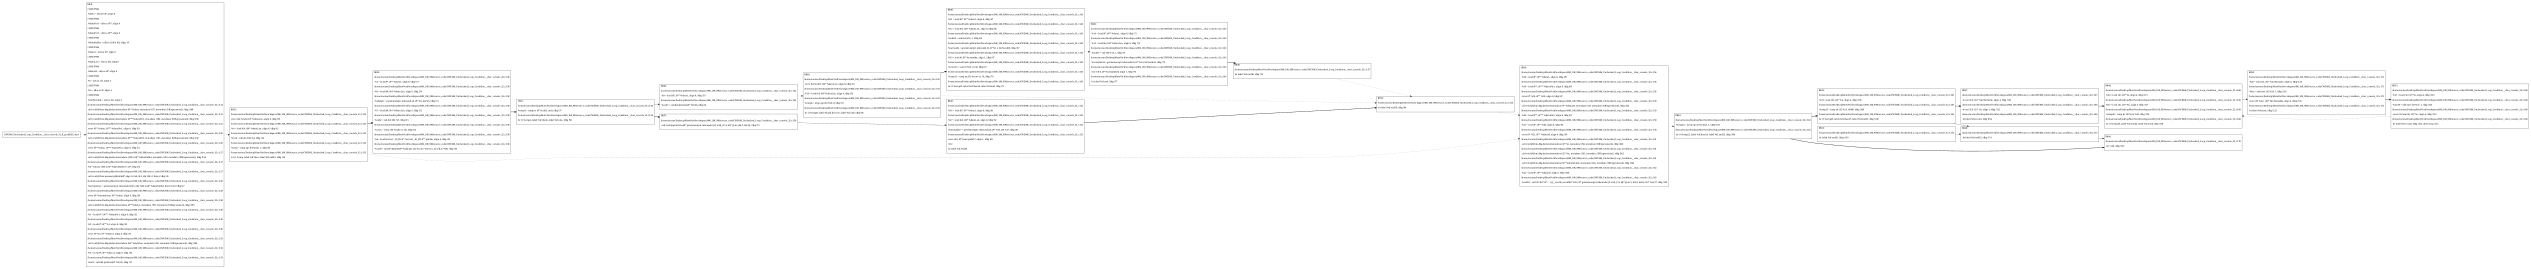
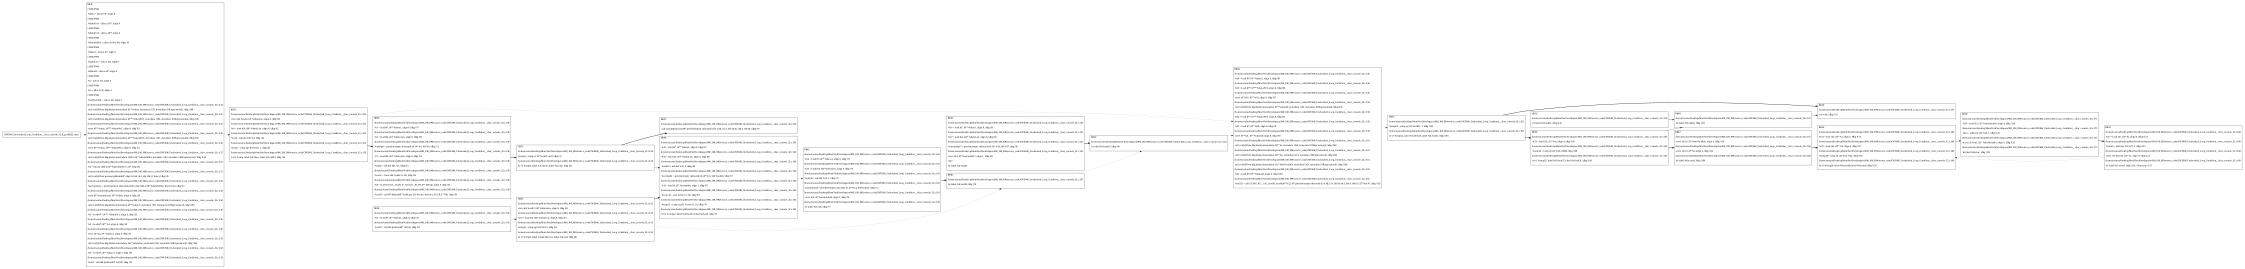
(1158, 99) -> (830, 228)
(656, 105) -> (656, 167)
(871, 124) -> none
